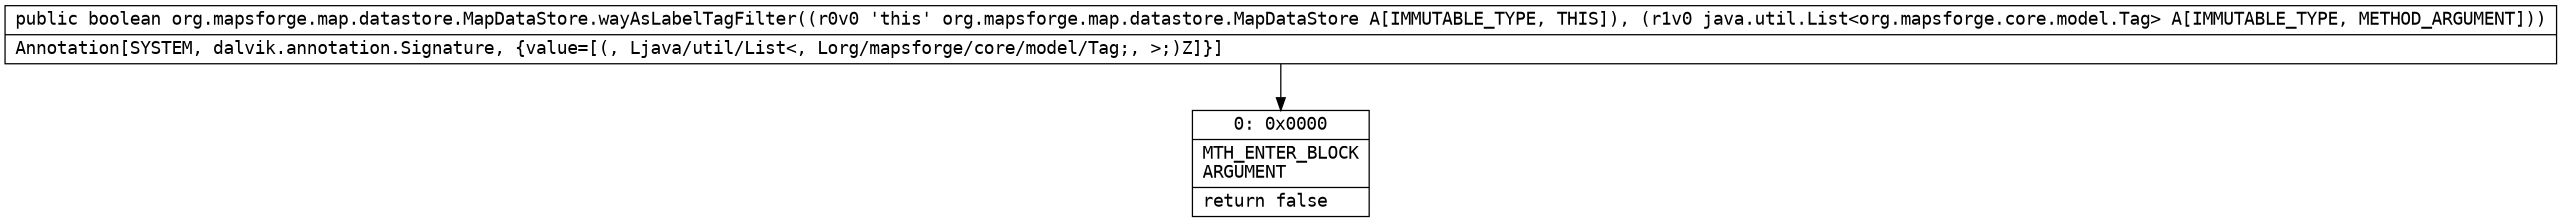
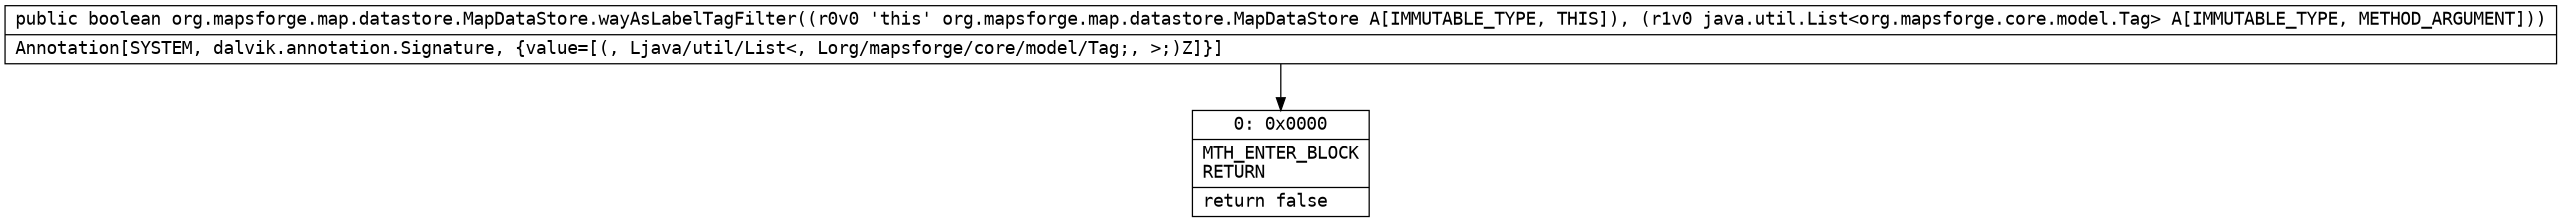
(1245, 172) -> (1234, 172)
